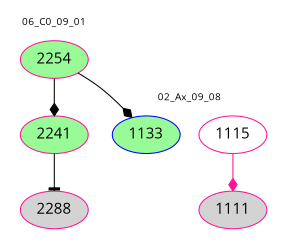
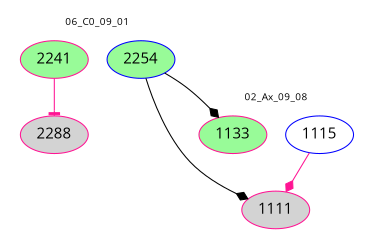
(54, 60) -> (141, 60)
(54, 91) -> (176, 143)
(146, 135) -> (233, 135)
(233, 135) -> (320, 135)
(54, 170) -> (54, 95)
